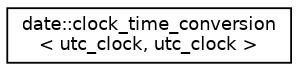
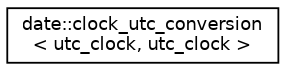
(149, 35) -> (143, 35)
